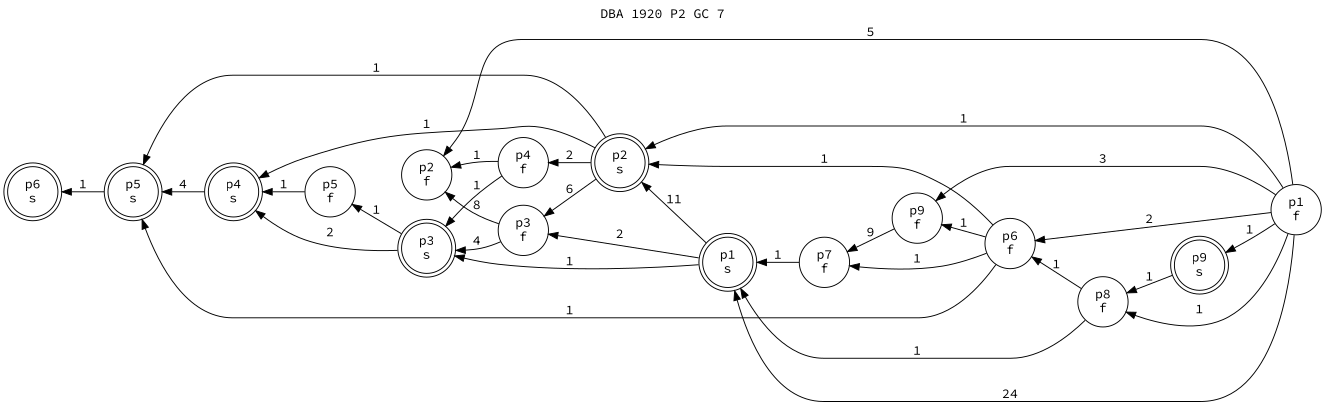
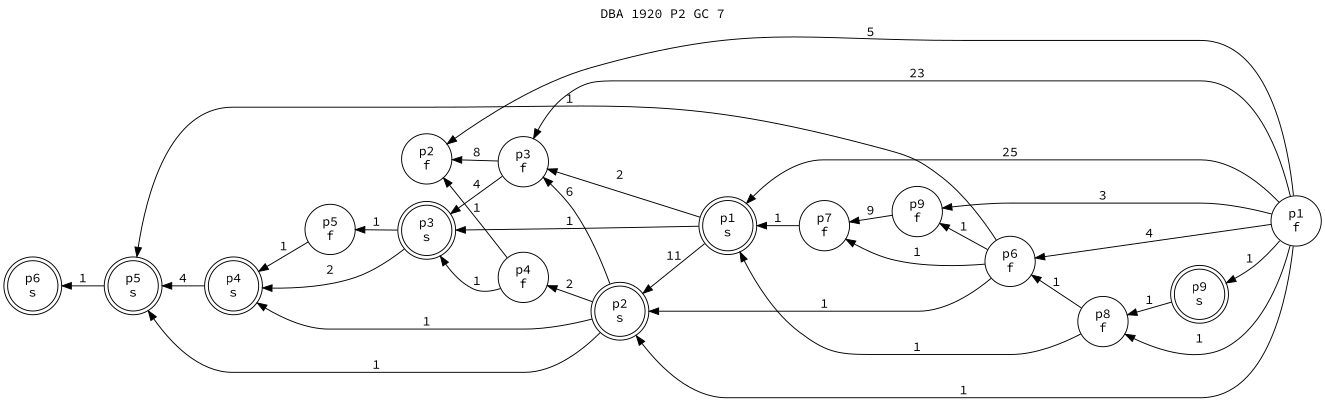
none -> (938, 81)
(1149, 220) -> (1149, 234)
(1010, 394) -> (1010, 153)
